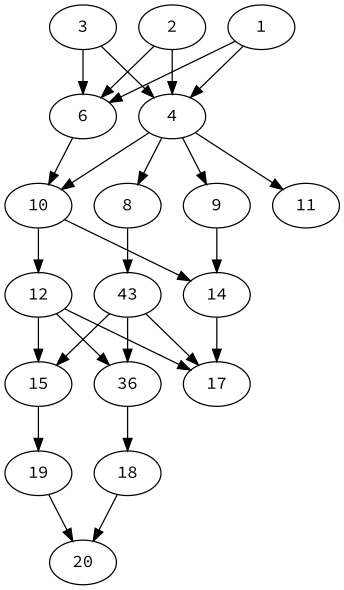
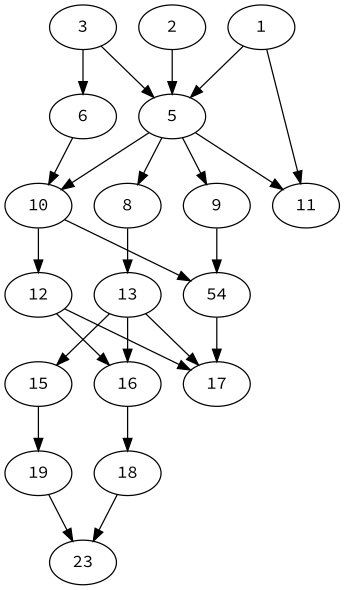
(133, 66) -> none
(181, 68) -> (282, 110)
(172, 116) -> (172, 116)
(128, 295) -> (128, 295)
(217, 295) -> (217, 295)
(38, 333) -> none
(128, 384) -> (128, 384)
(83, 562) -> (83, 562)
